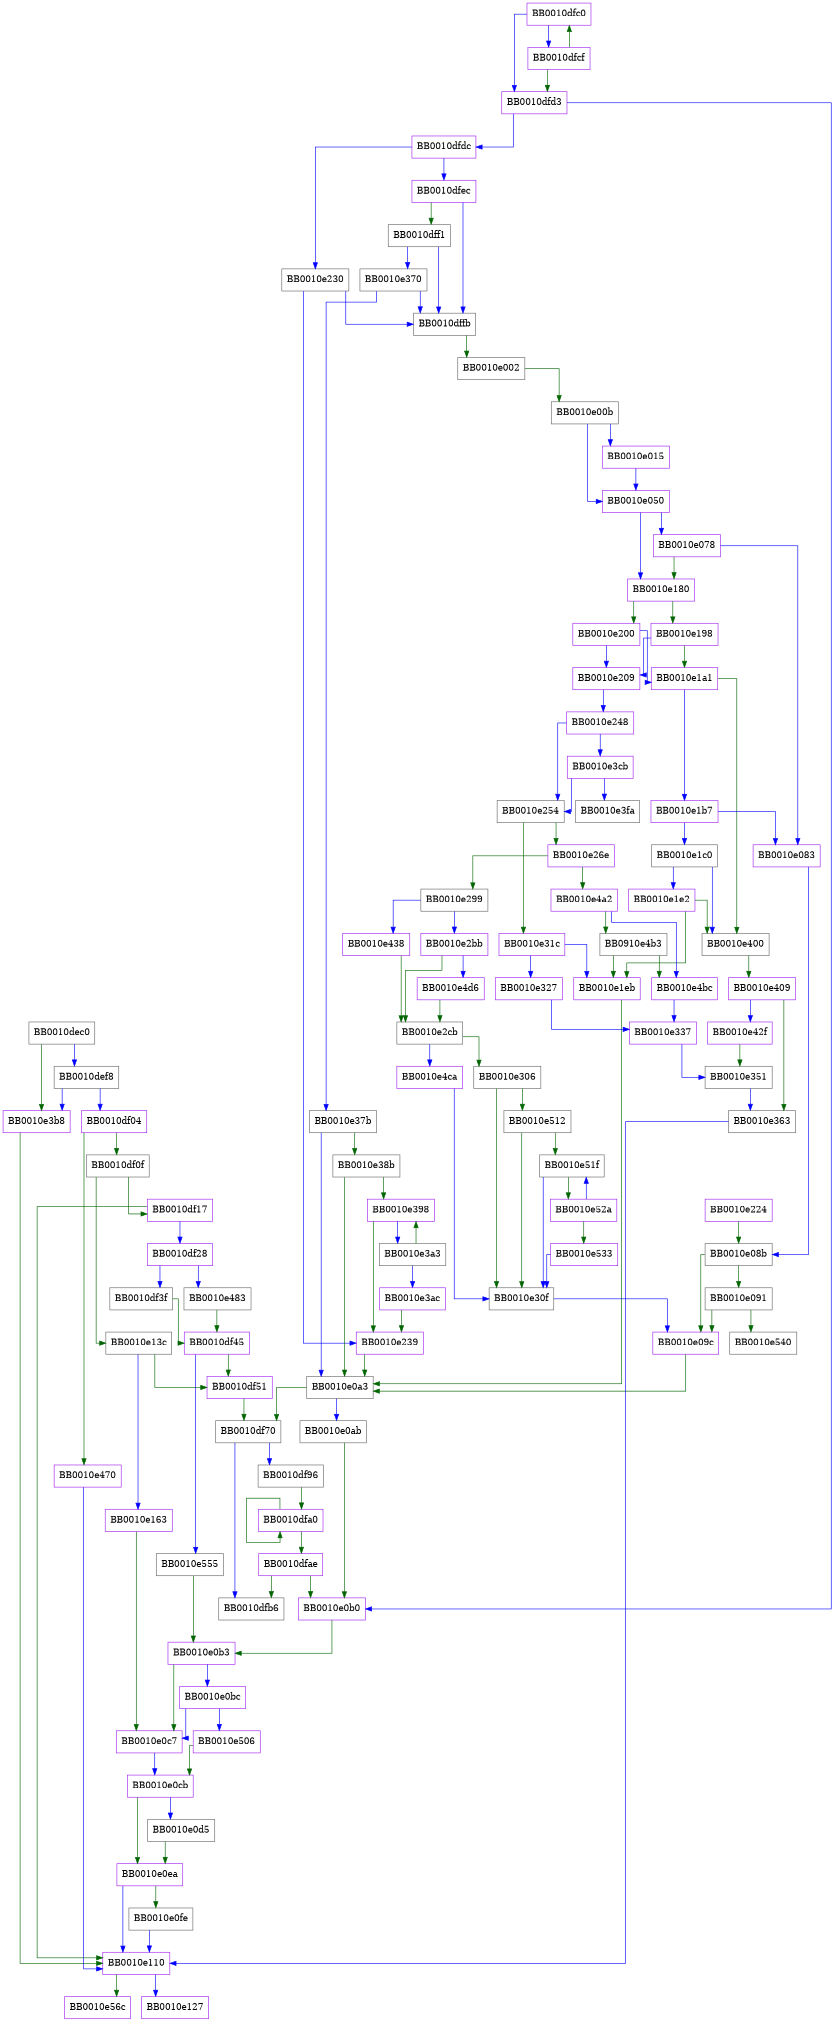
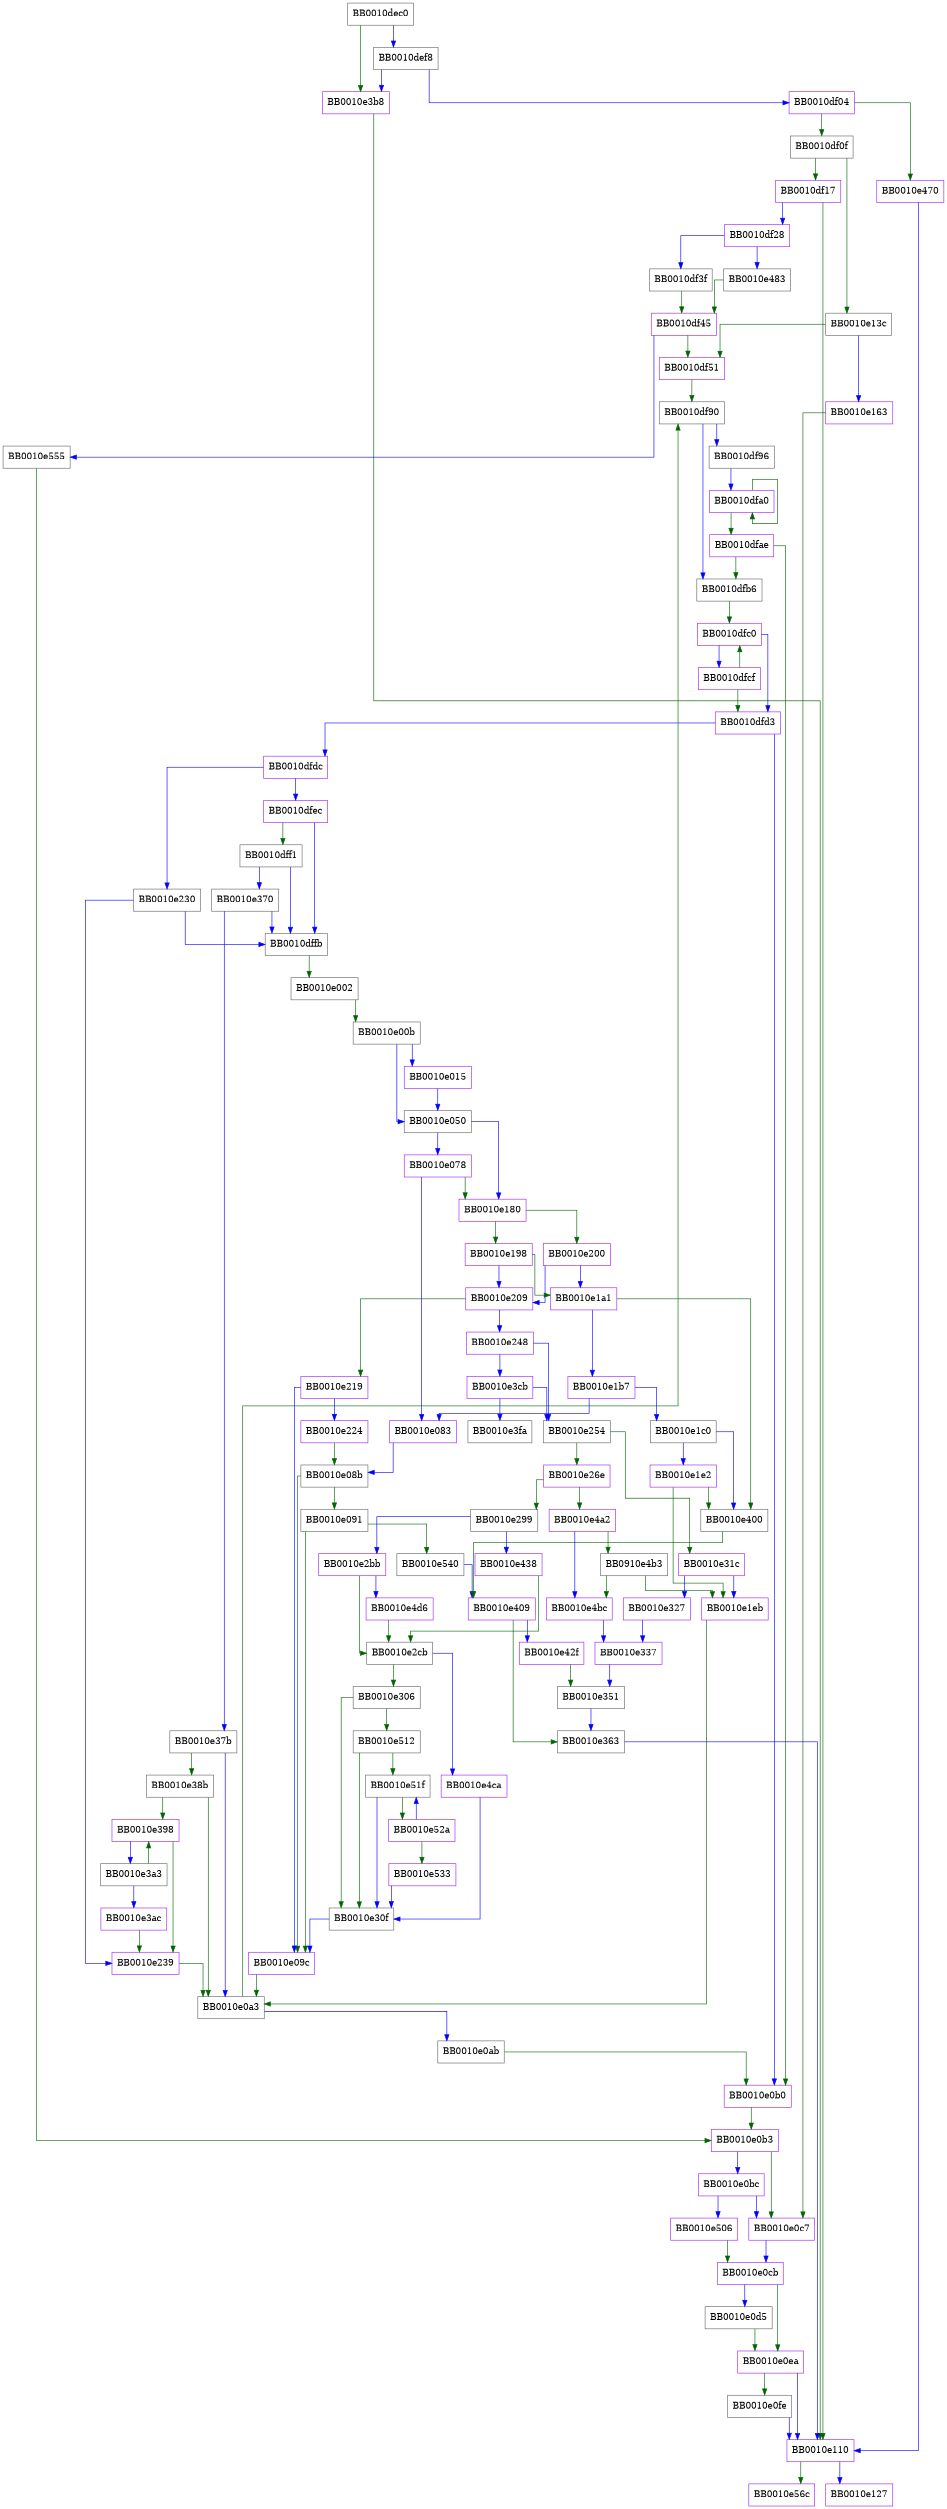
(636, 501) -> (438, 1122)
none -> (729, 609)
none -> (334, 1387)
(248, 1432) -> (692, 413)
(301, 1495) -> (731, 476)
none -> (472, 1574)
